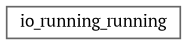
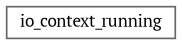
(93, 23) -> (91, 23)
